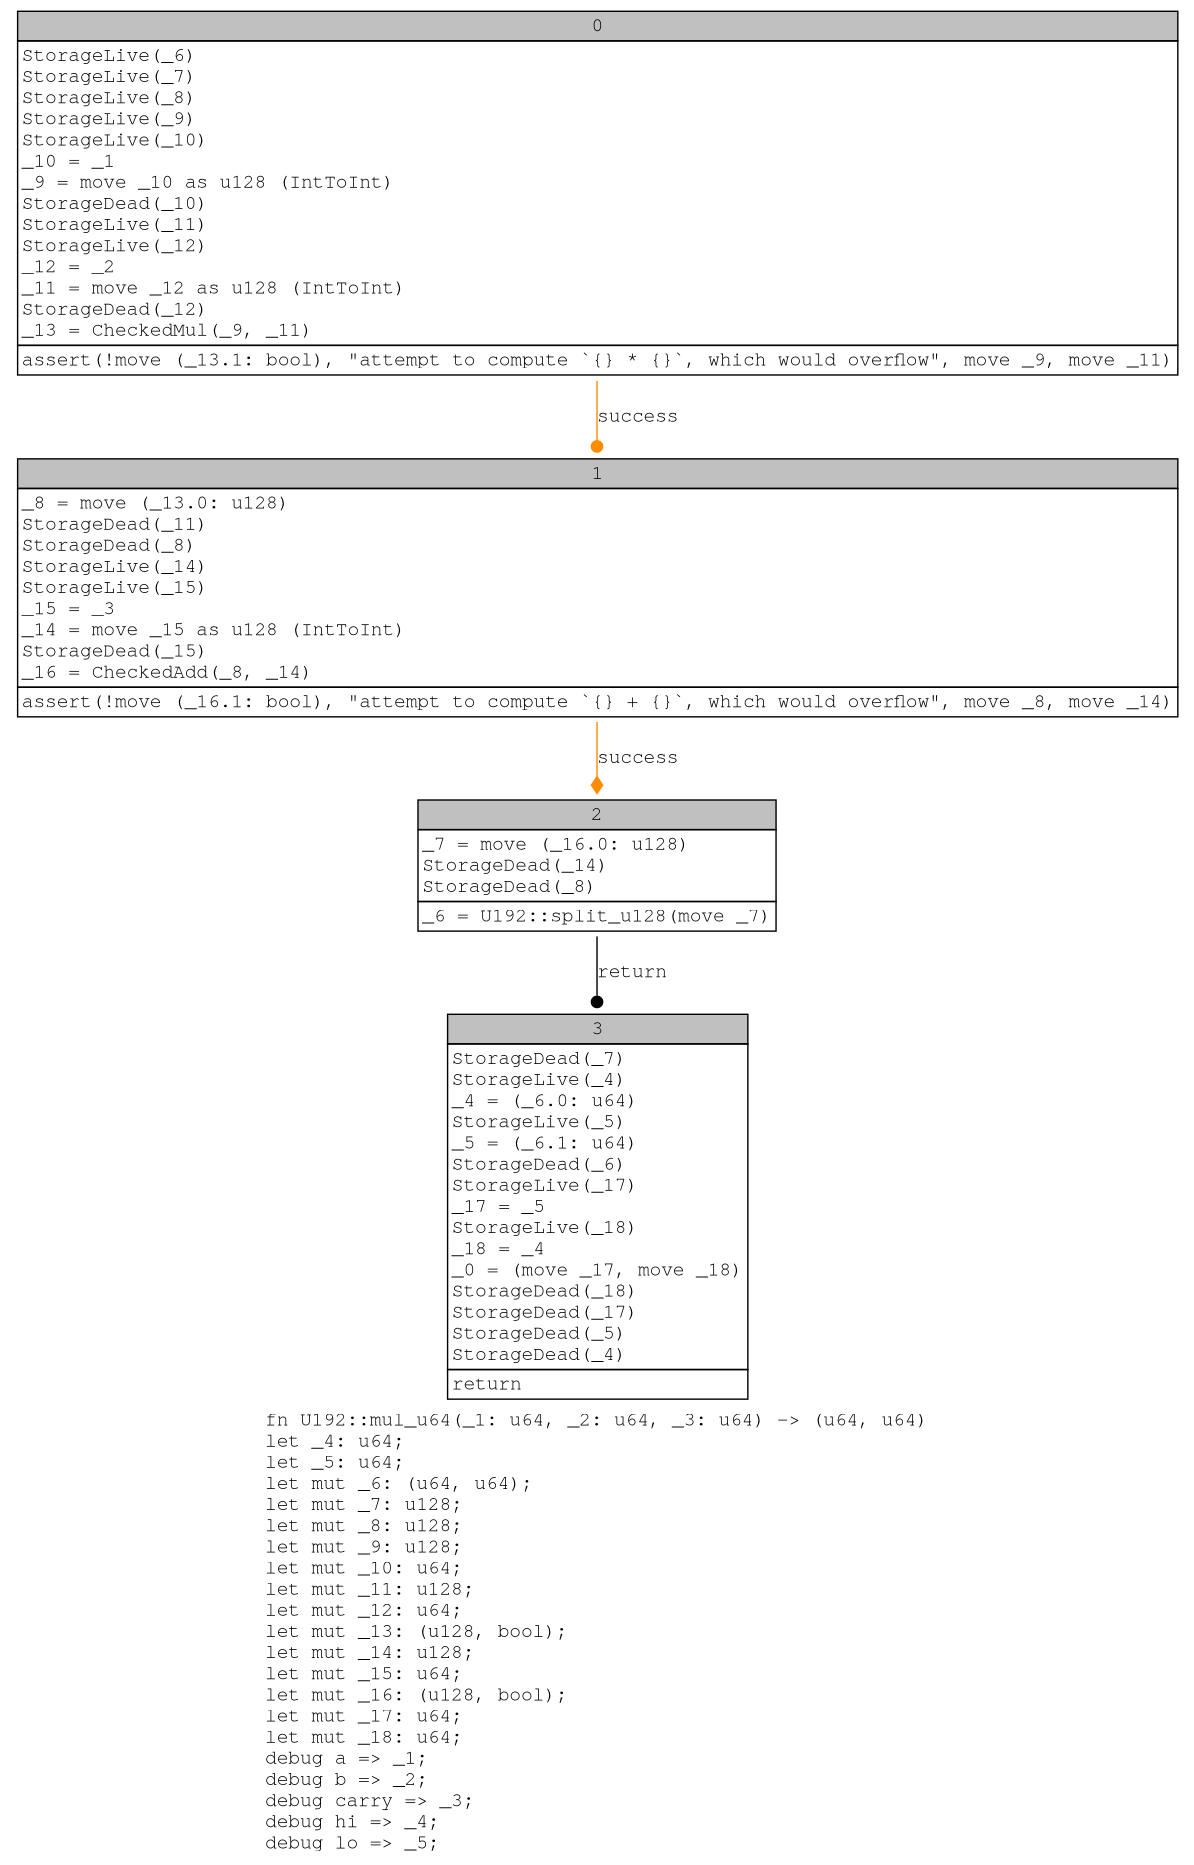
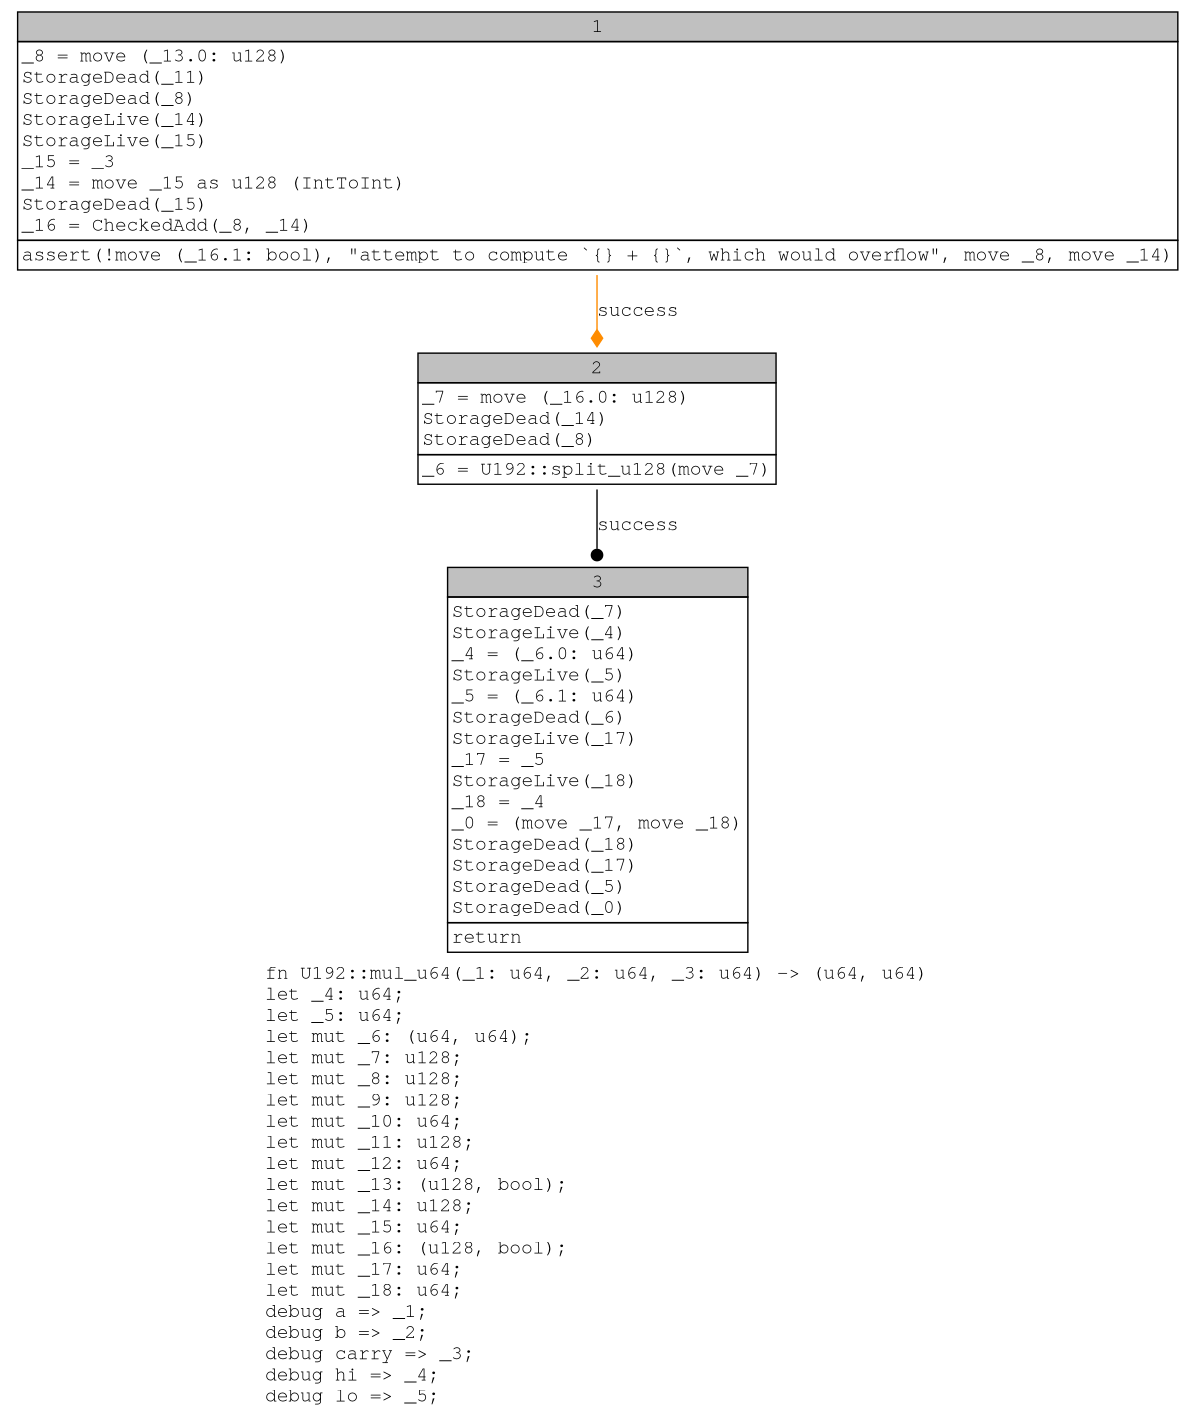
(597, 193) -> none
(632, 972) -> (638, 525)
(539, 1354) -> (539, 907)
